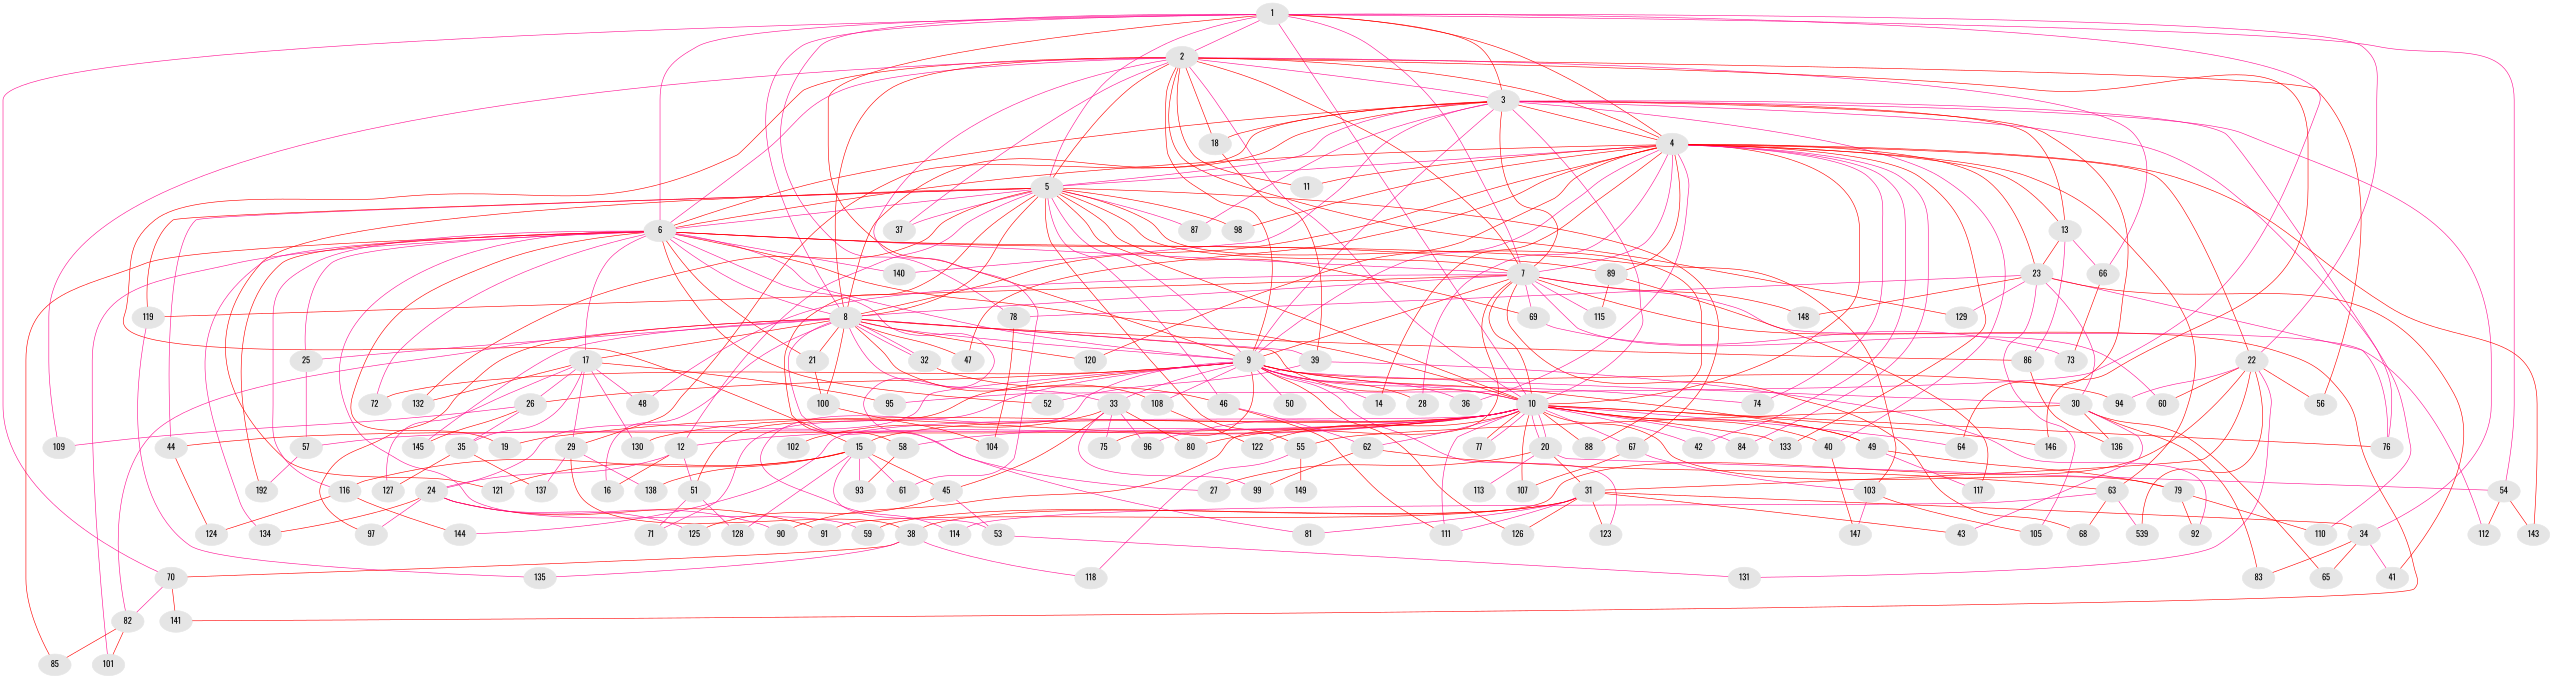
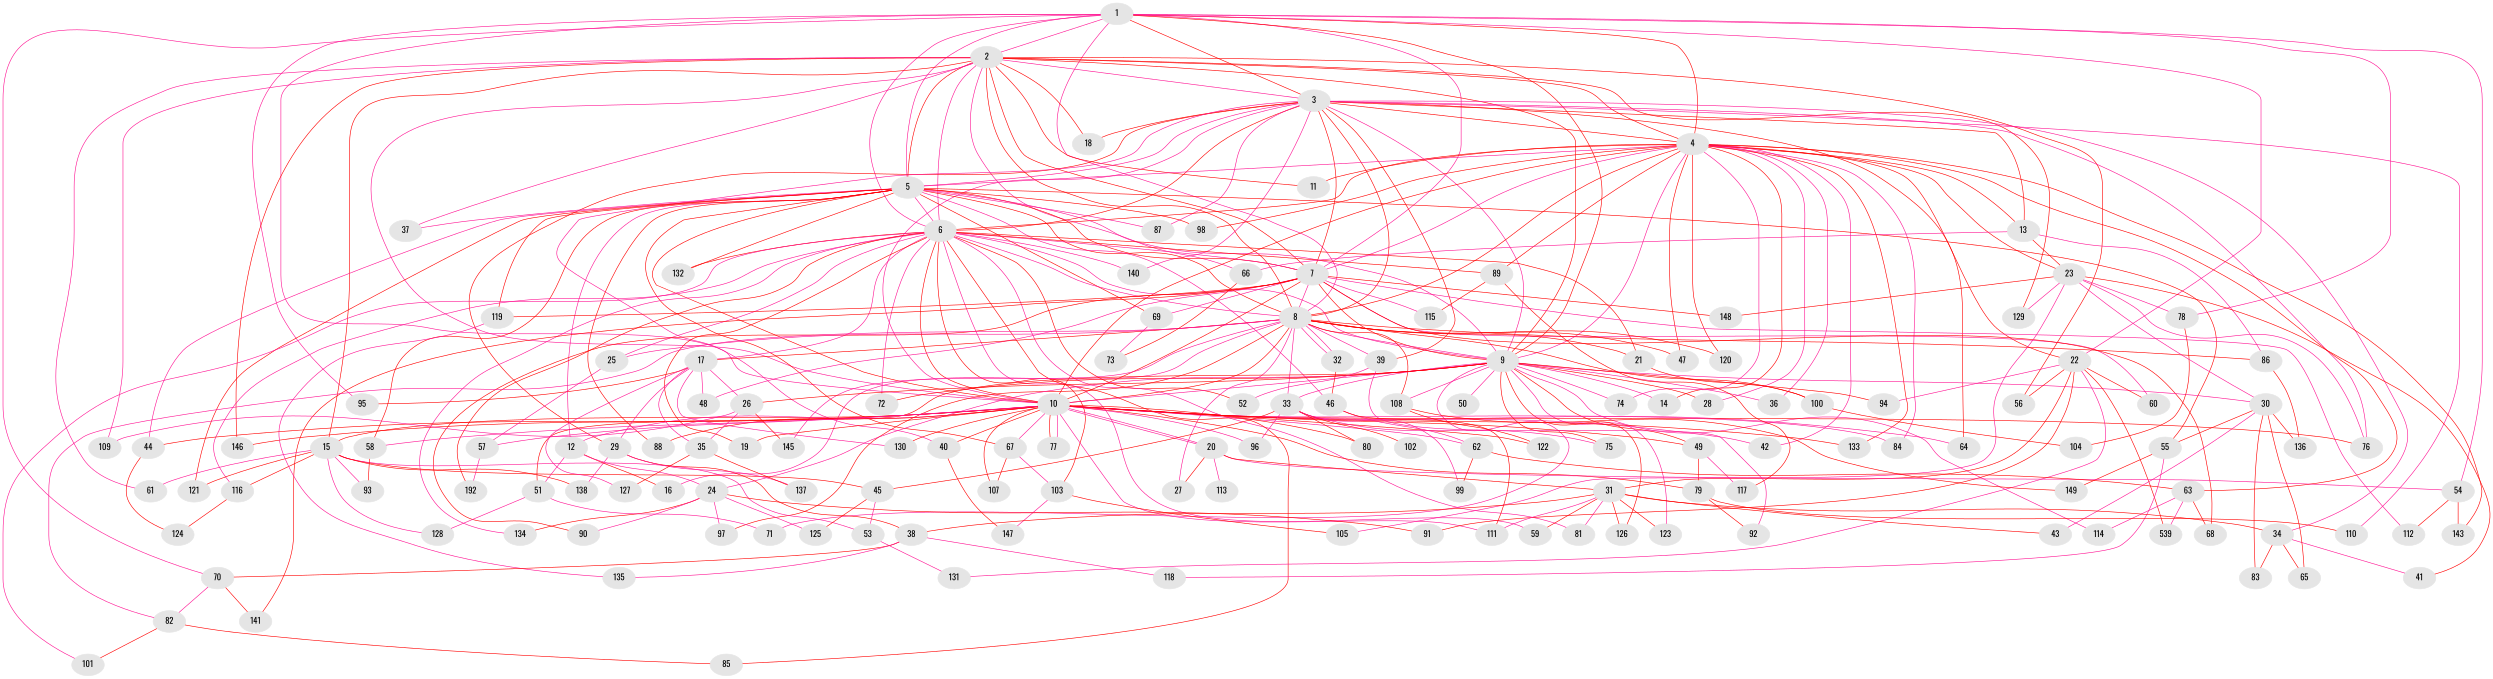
(1309, 232) -> (1420, 229)
(499, 384) -> (806, 243)
none -> (1721, 424)
(460, 535) -> none
